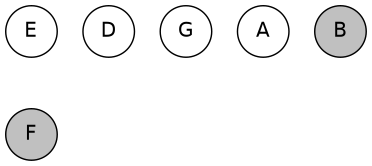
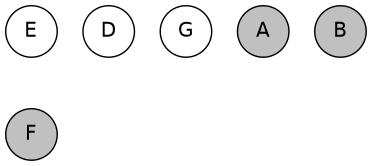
(263, 31) -> (263, 31)
